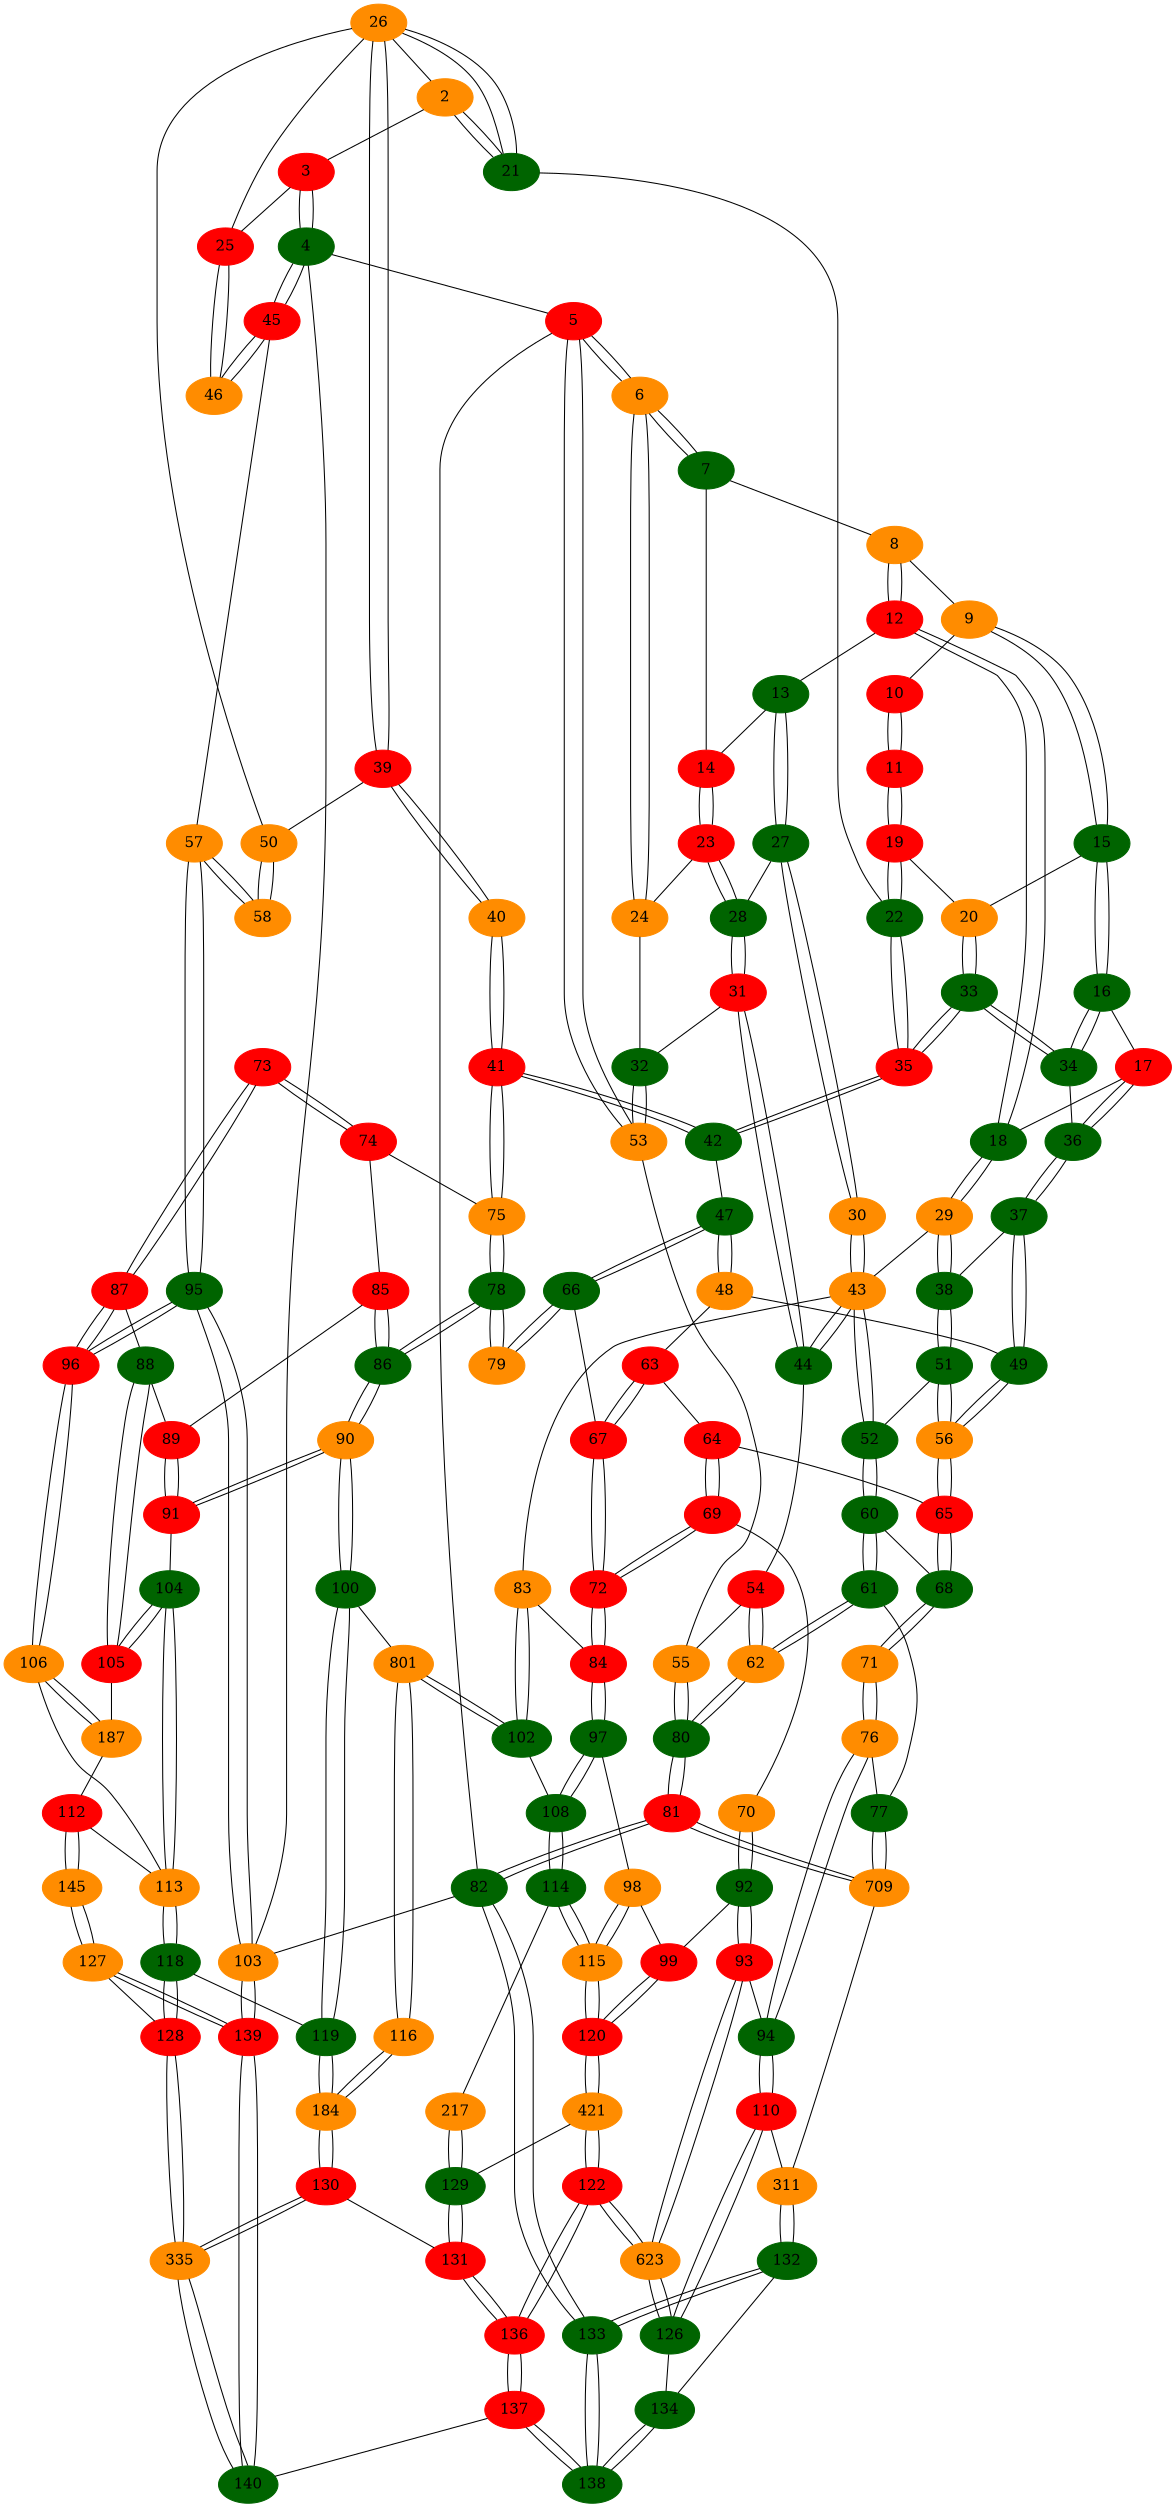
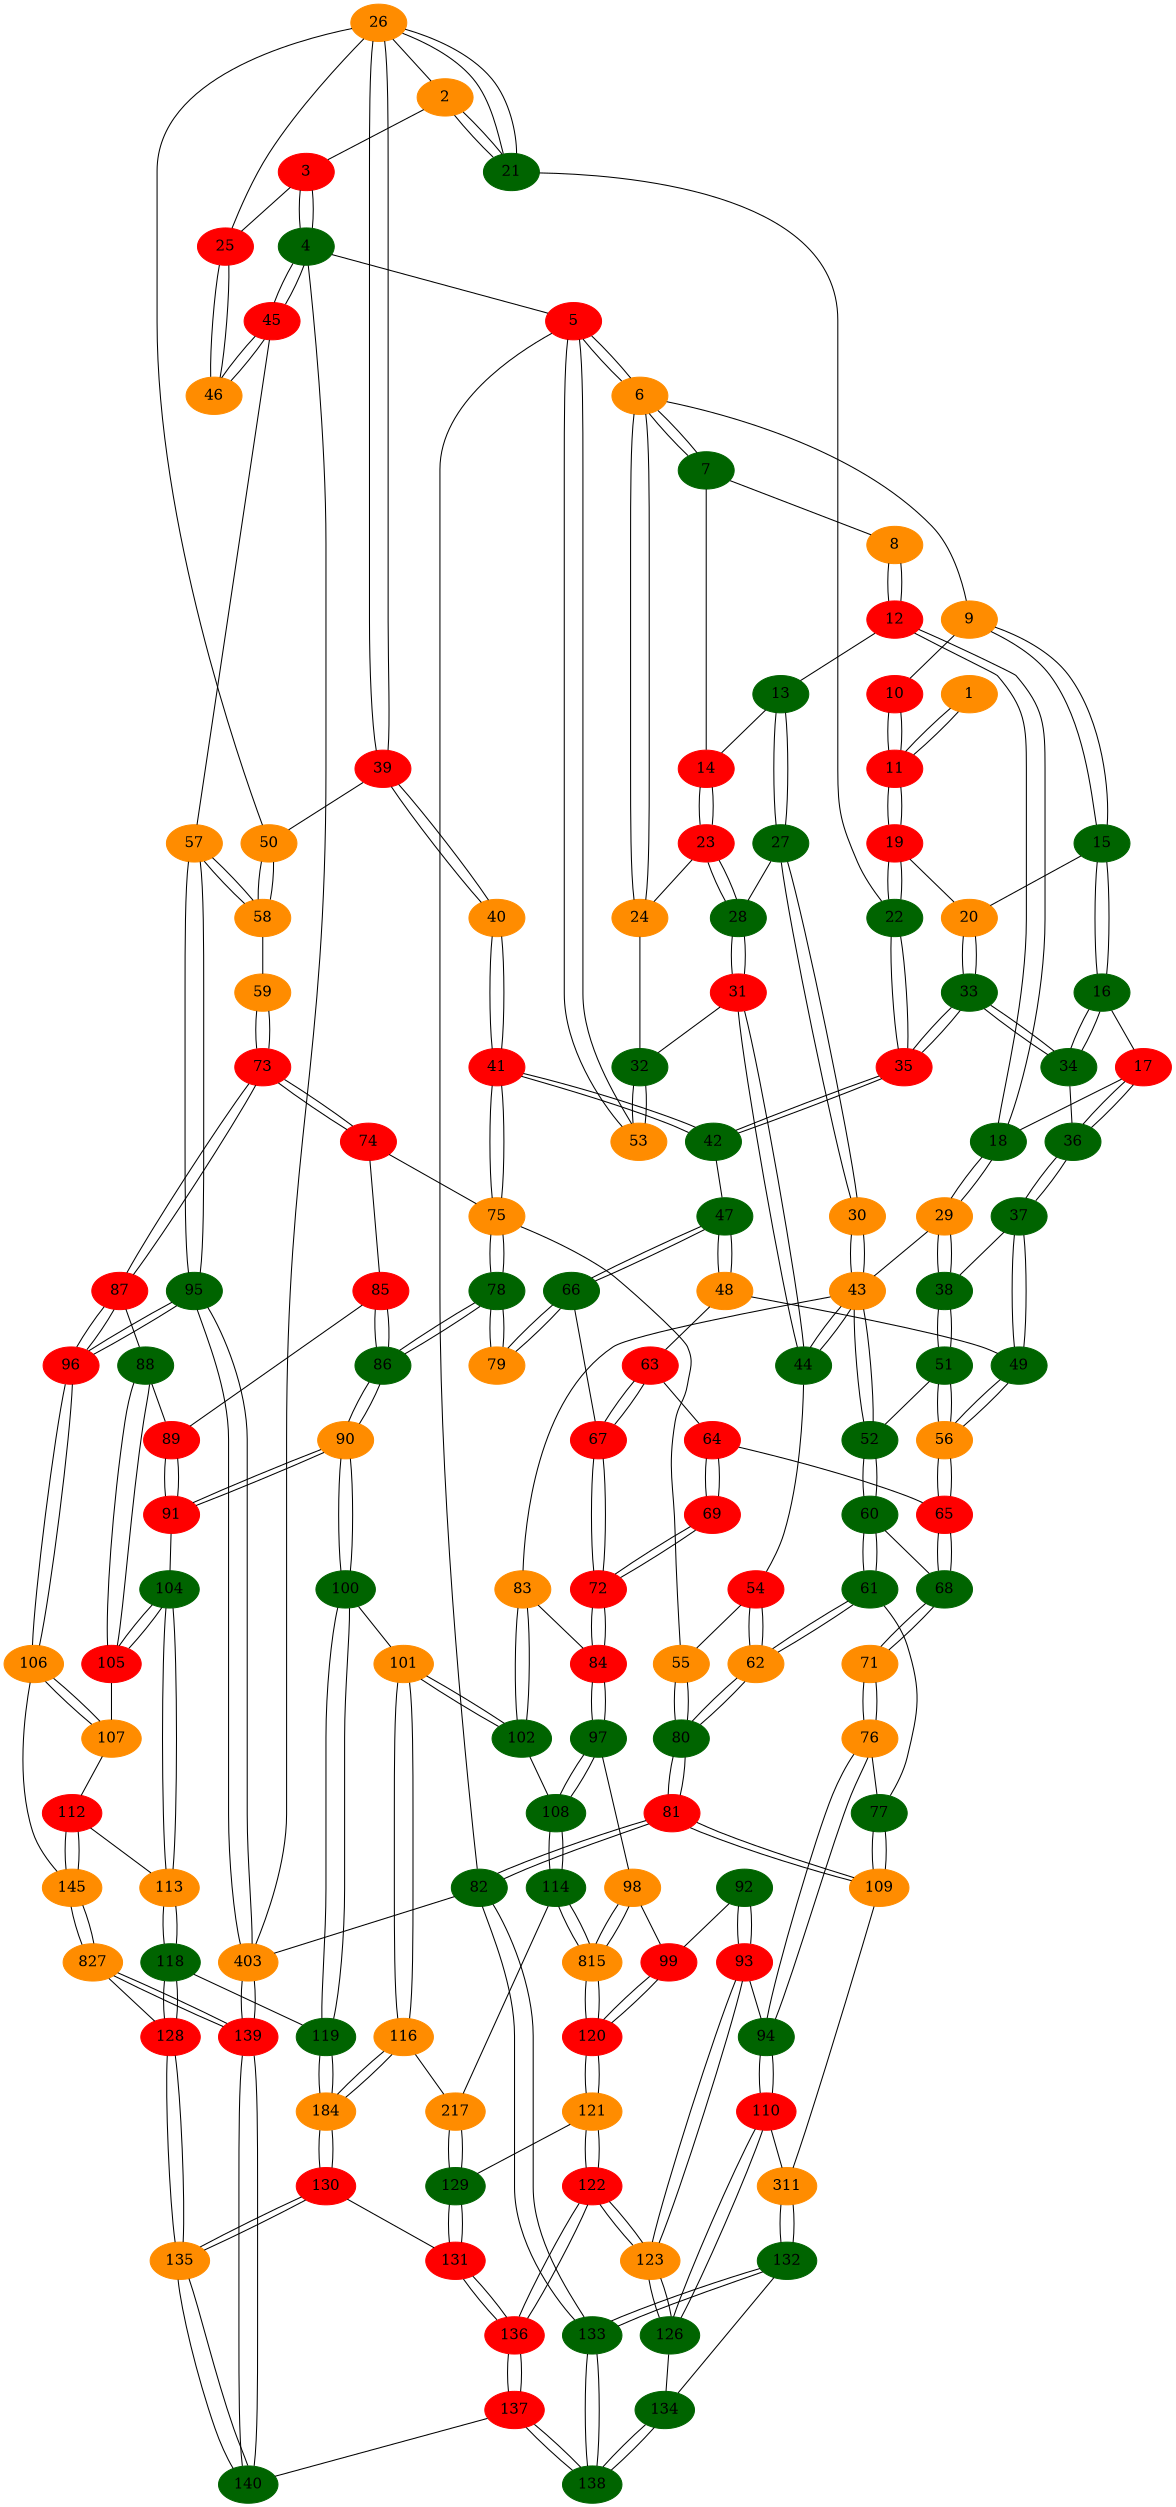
(932, 582) -> (846, 464)
none -> (969, 694)
none -> (263, 993)
(744, 1403) -> (686, 1393)
(404, 1664) -> (404, 1664)
(111, 1739) -> (111, 1739)
(99, 1782) -> (24, 1781)
(747, 1813) -> none
(879, 1888) -> (879, 1888)
(93, 1962) -> (93, 1962)
(248, 1962) -> (248, 1962)
(592, 1962) -> (592, 1962)
none -> (430, 2074)
(592, 2112) -> (592, 2112)
(180, 2261) -> (180, 2261)
(650, 2261) -> (650, 2261)
